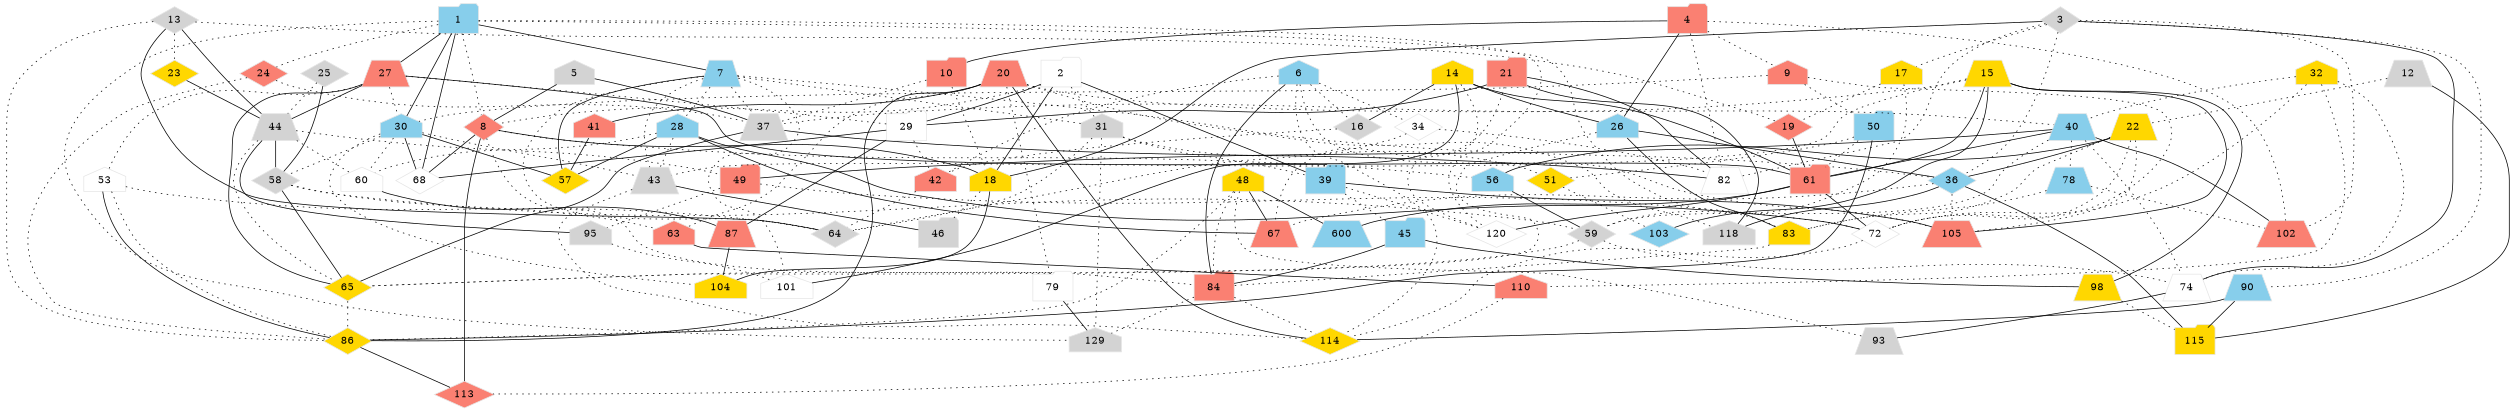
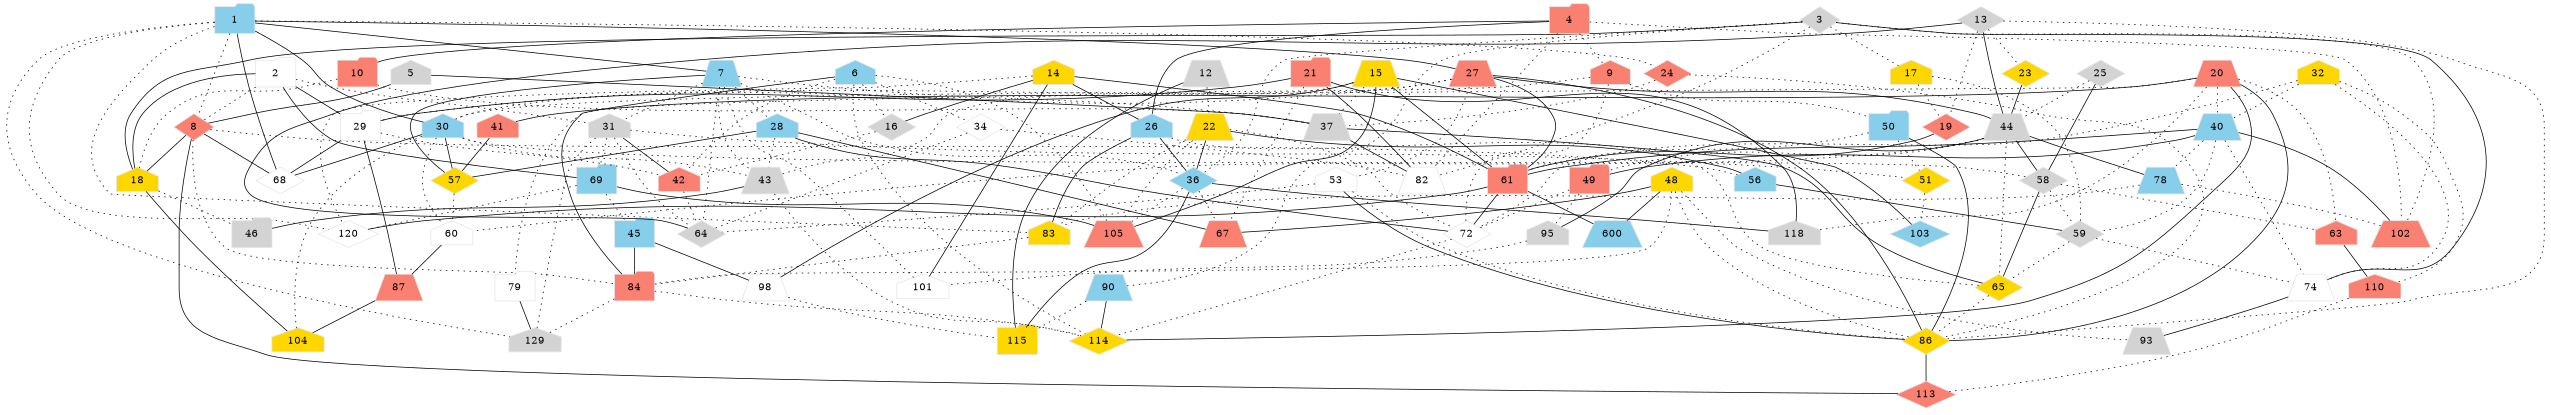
(565, 147) -> (454, 204)
none -> (646, 155)
none -> (2090, 157)
(231, 164) -> (1724, 127)
(1326, 181) -> (597, 181)
(2098, 288) -> (765, 288)
(2221, 314) -> (1062, 315)
